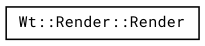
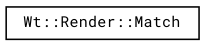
(103, 23) -> (103, 23)
